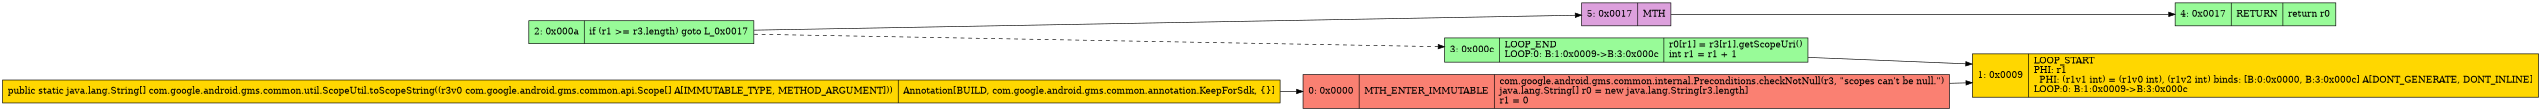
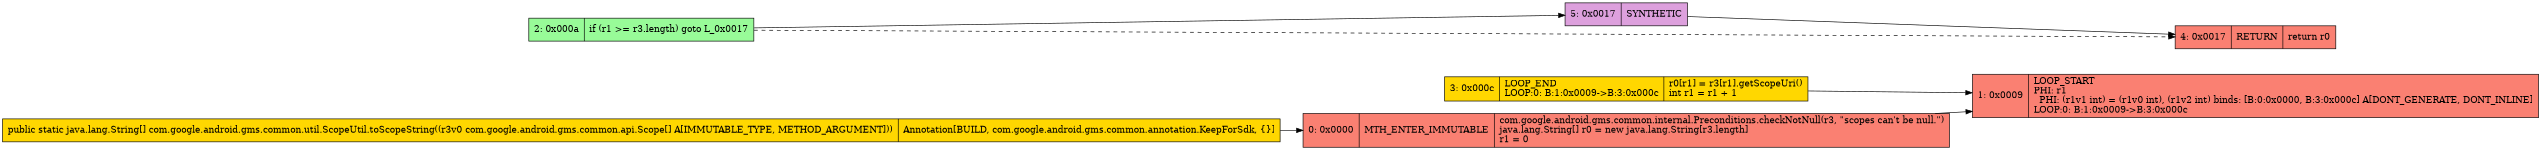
(1654, 14) -> (1654, 14)
(2255, 14) -> (2255, 37)
(1096, 40) -> (1461, 34)
(1626, 50) -> (1626, 89)
(2255, 76) -> (2255, 96)
